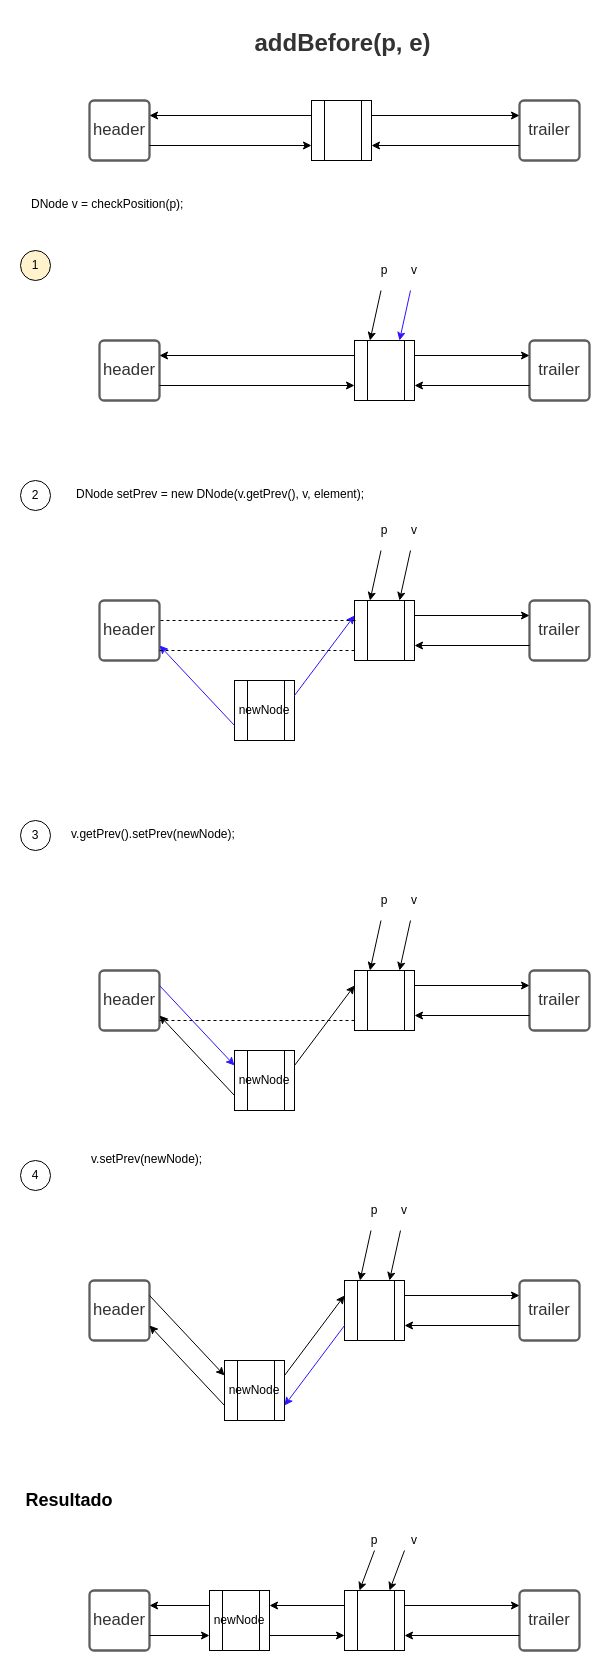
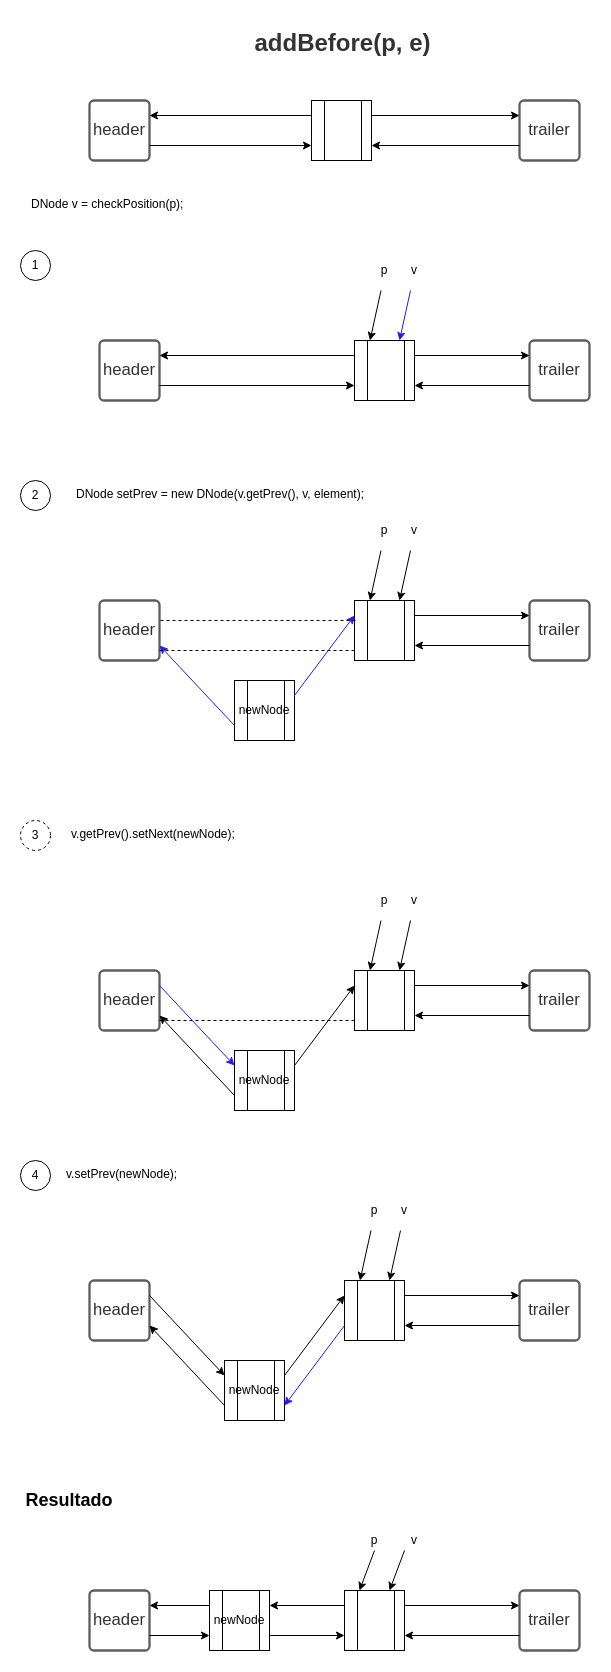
(36, 266) -> (36, 266)
(164, 835) -> (164, 835)
(36, 836) -> (36, 836)
(184, 1161) -> (159, 1176)
